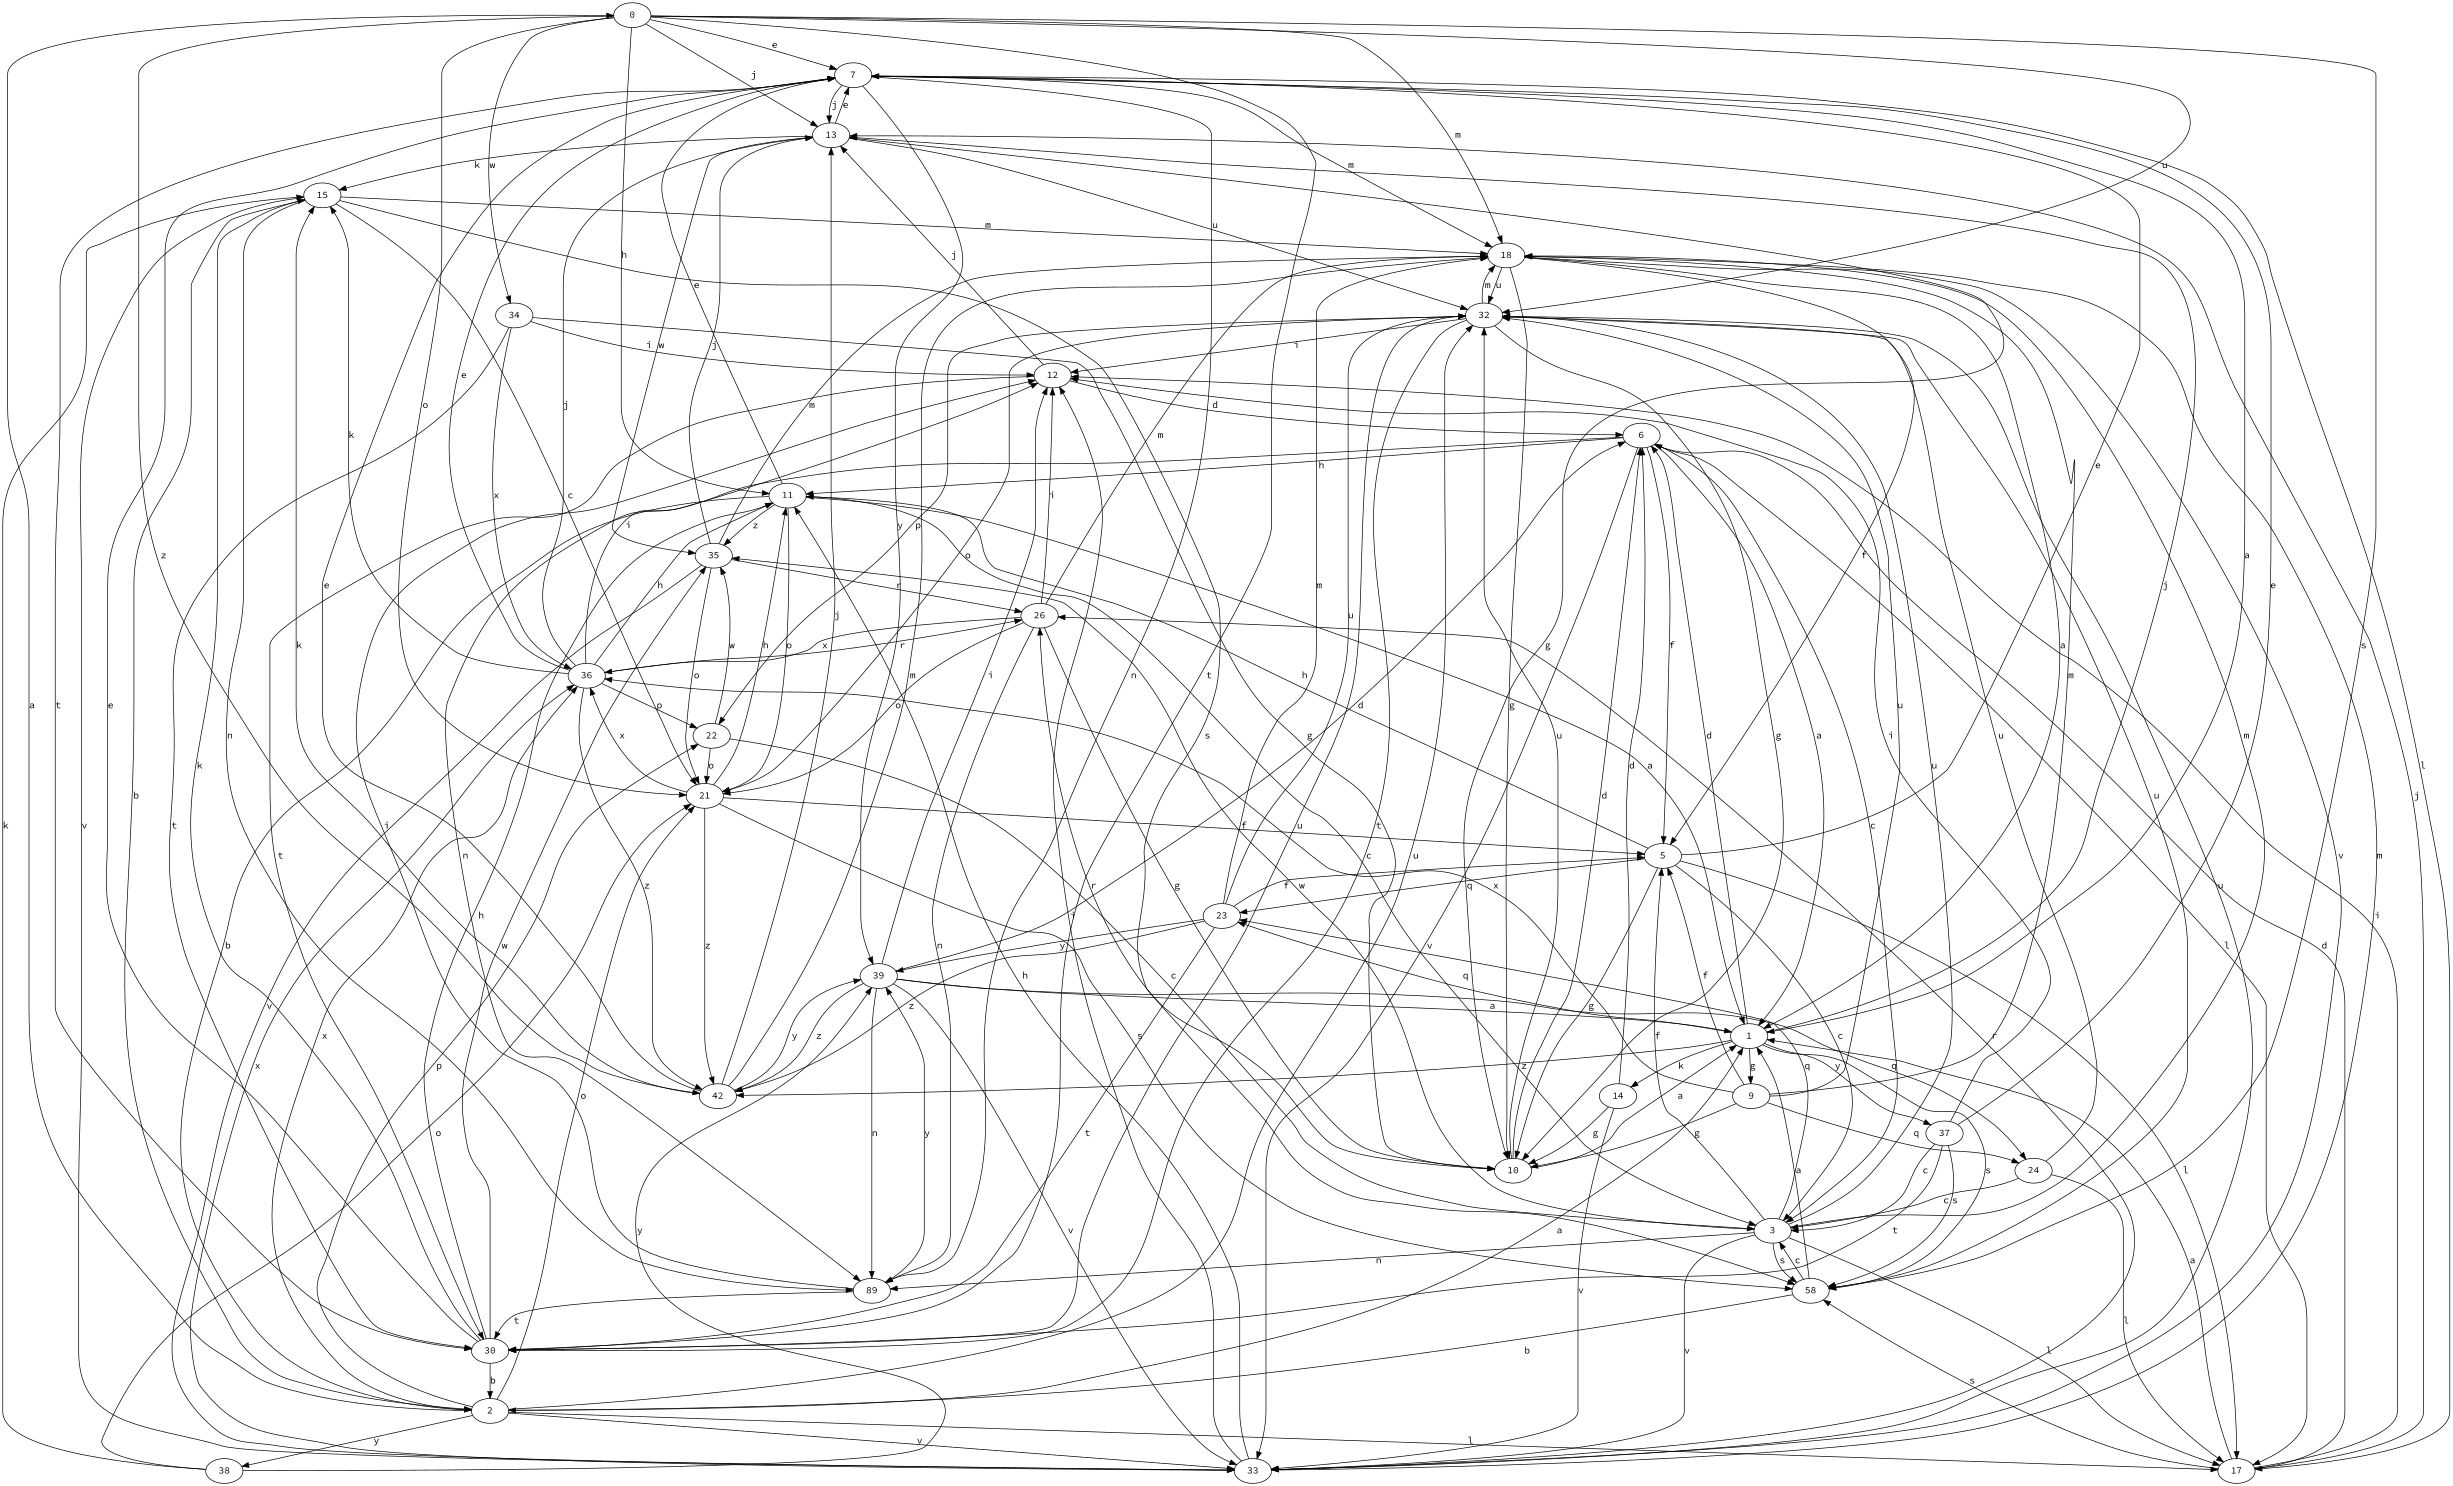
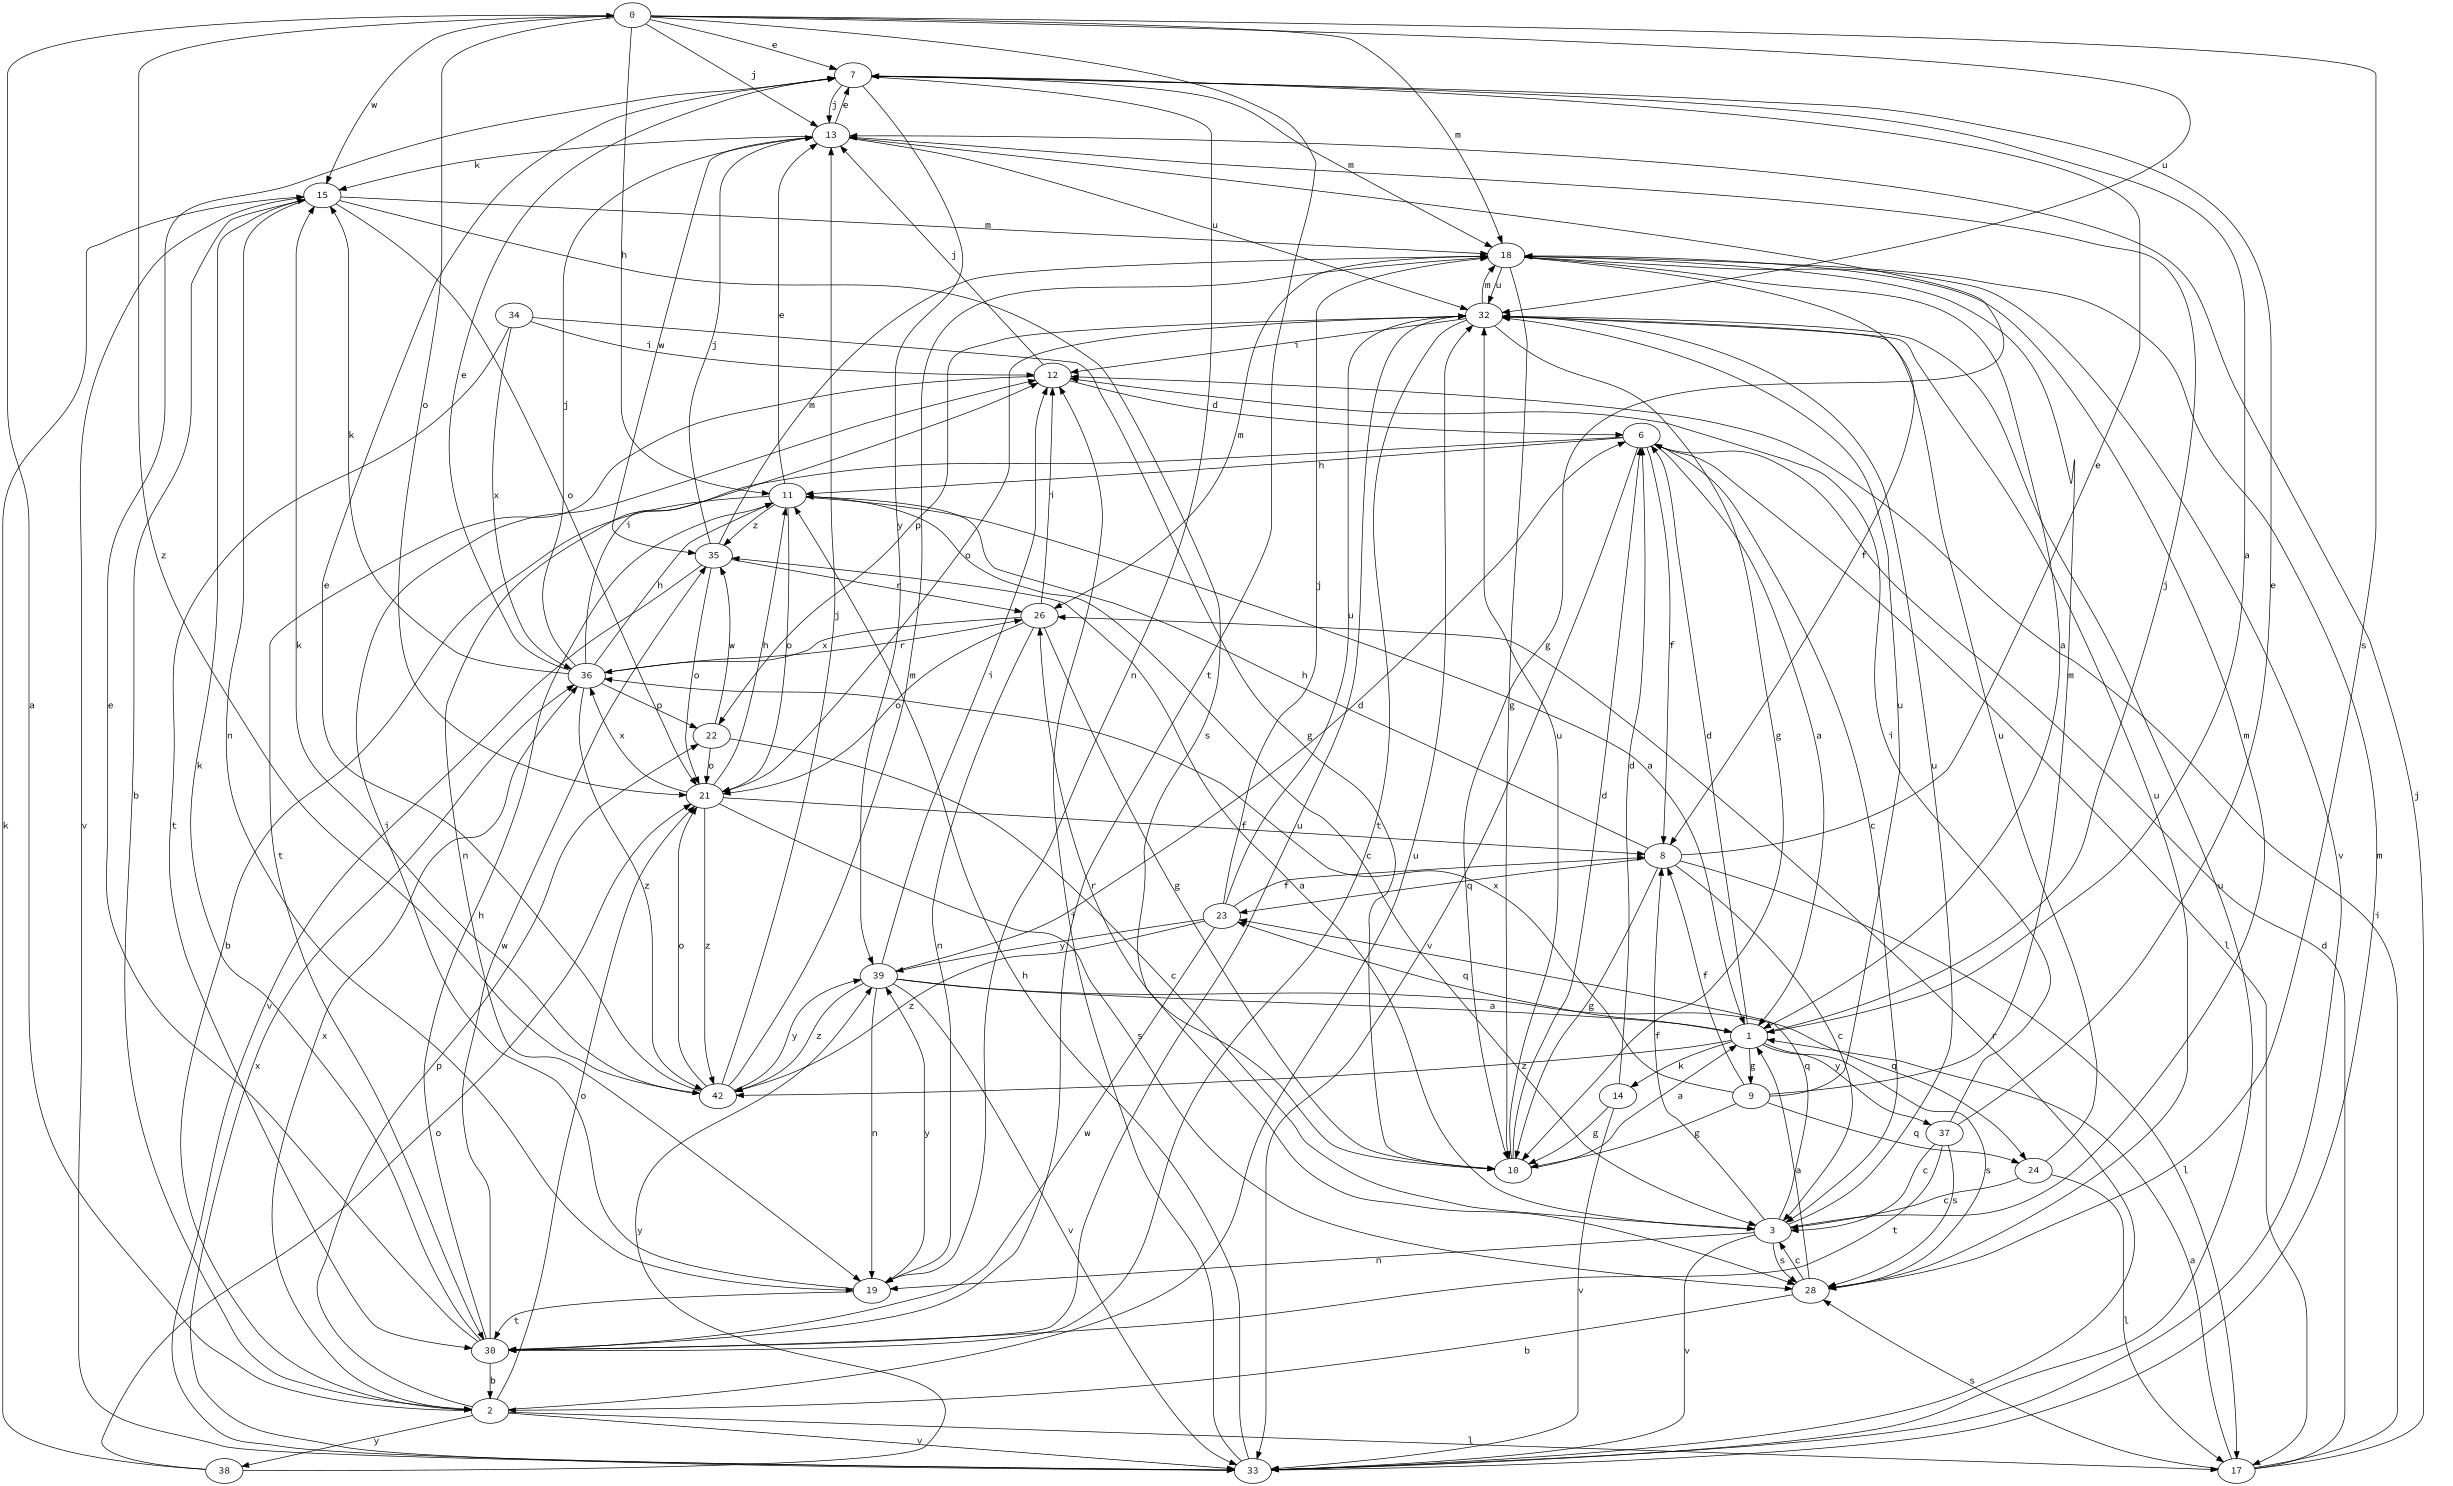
(493, 120) -> (437, 38)
(2254, 230) -> none
(674, 241) -> (779, 310)
(1201, 363) -> (1249, 367)
(571, 496) -> (571, 496)
(57, 507) -> none
(1319, 586) -> (1319, 586)
(1663, 856) -> (1663, 856)
(1302, 886) -> (1302, 886)
none -> (679, 953)
(1088, 1133) -> (1088, 1133)
(872, 1291) -> (872, 1291)
(1811, 1291) -> (1811, 1291)
(2007, 1340) -> none
(1170, 1361) -> none
